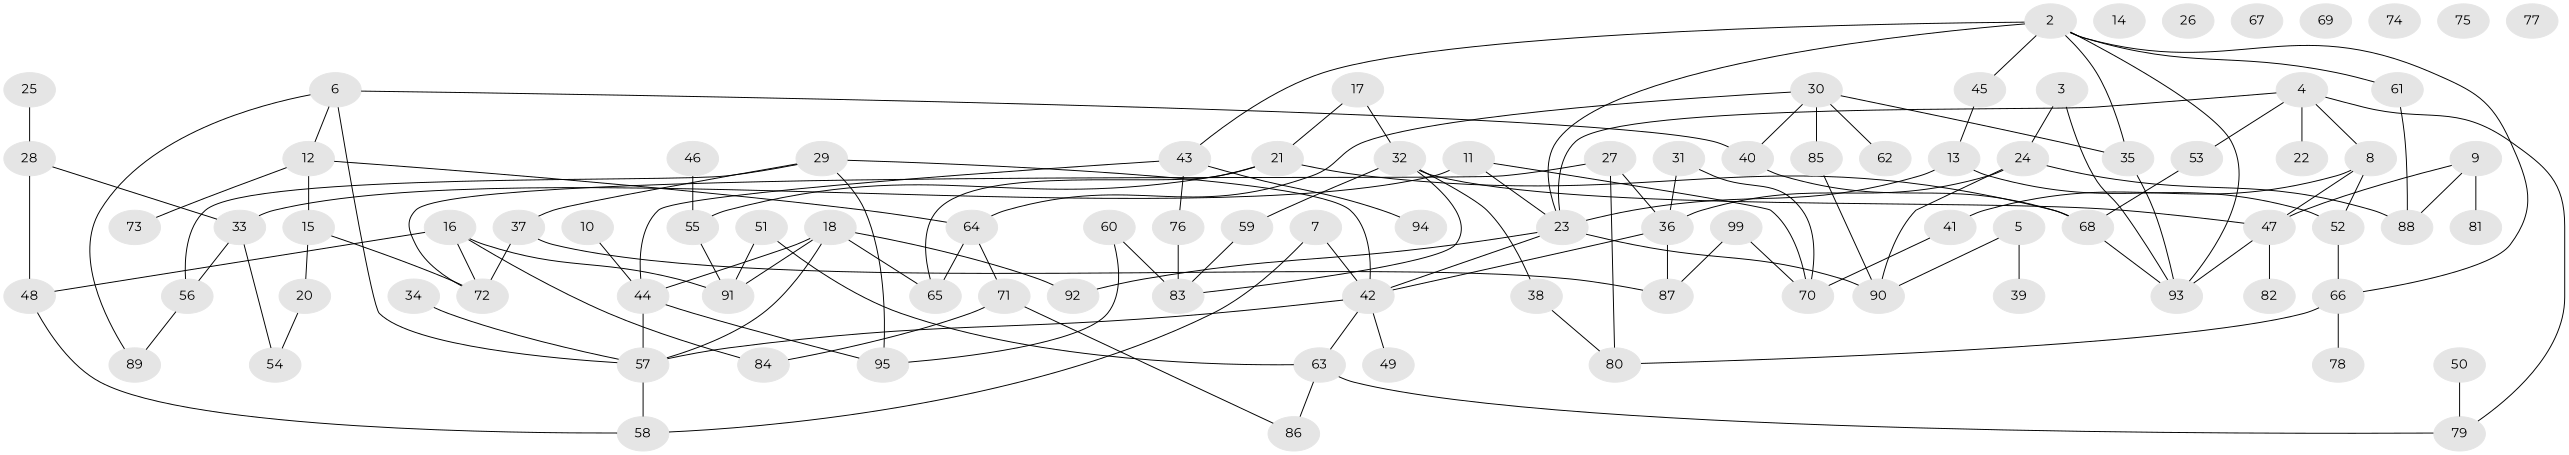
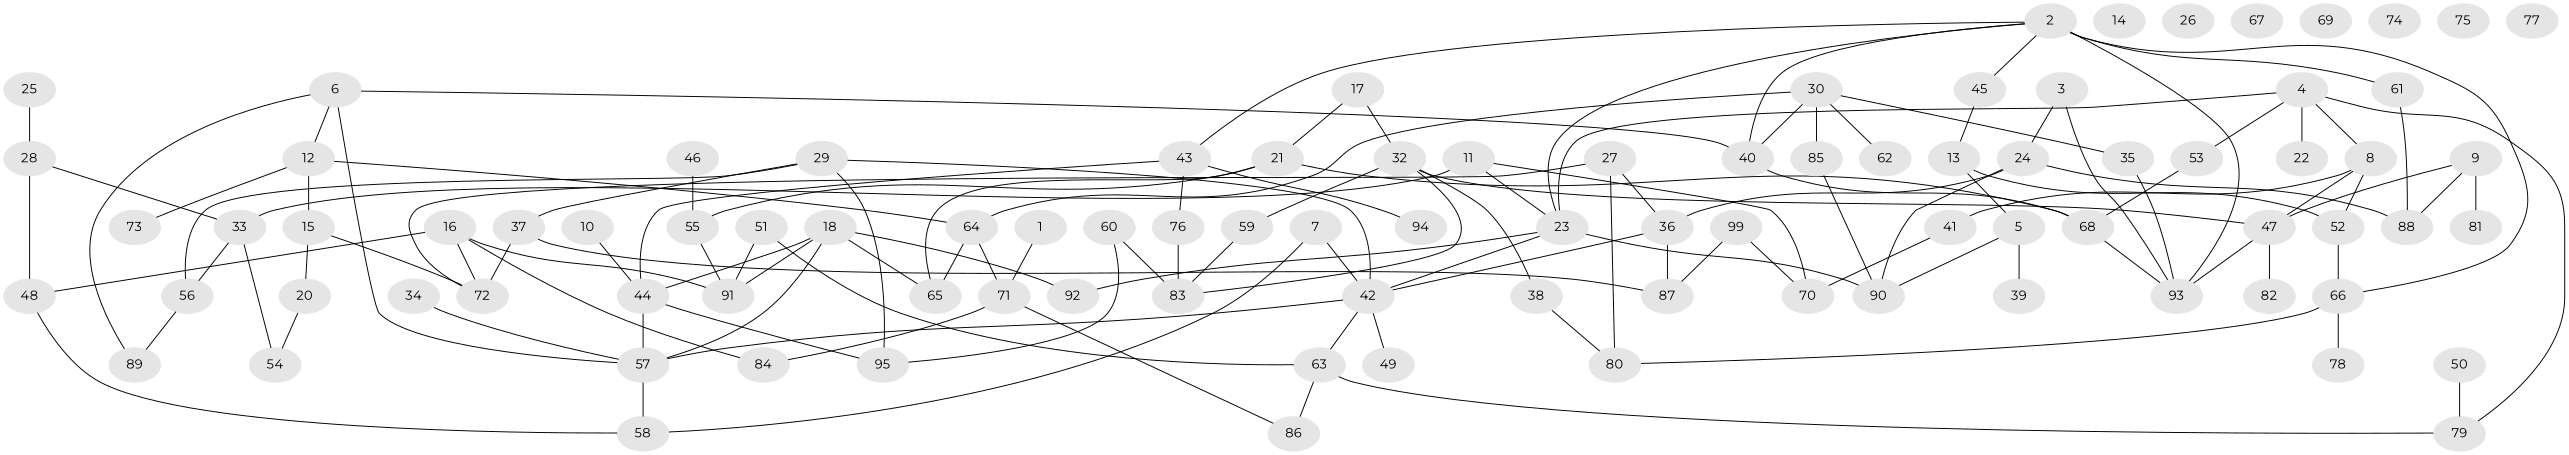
(2103, 84) -> (1823, 54)
(1679, 159) -> none
(1761, 199) -> (1983, 189)
none -> (1041, 227)
